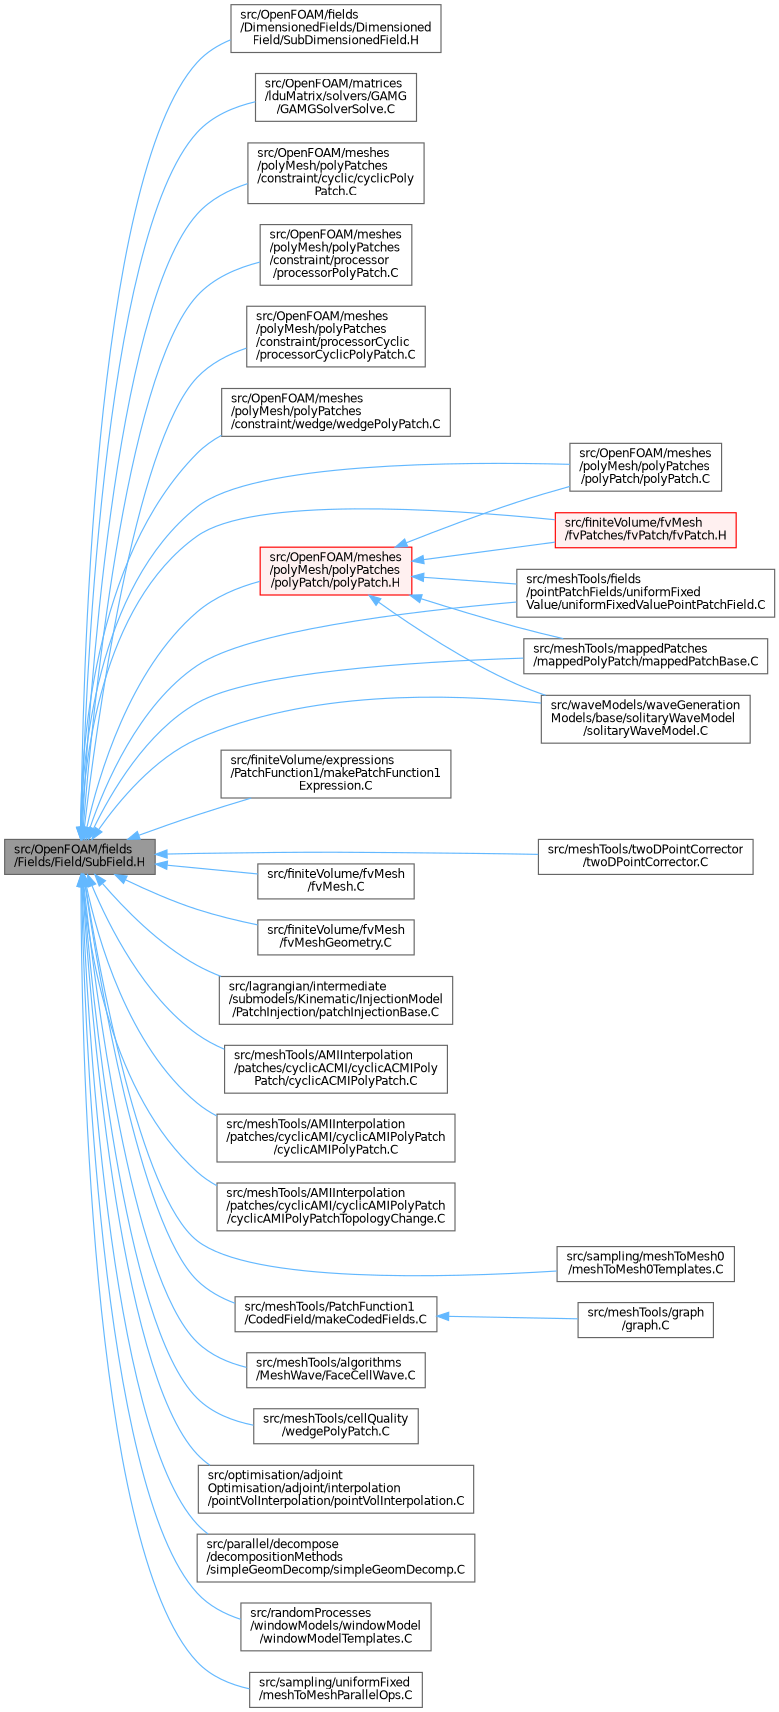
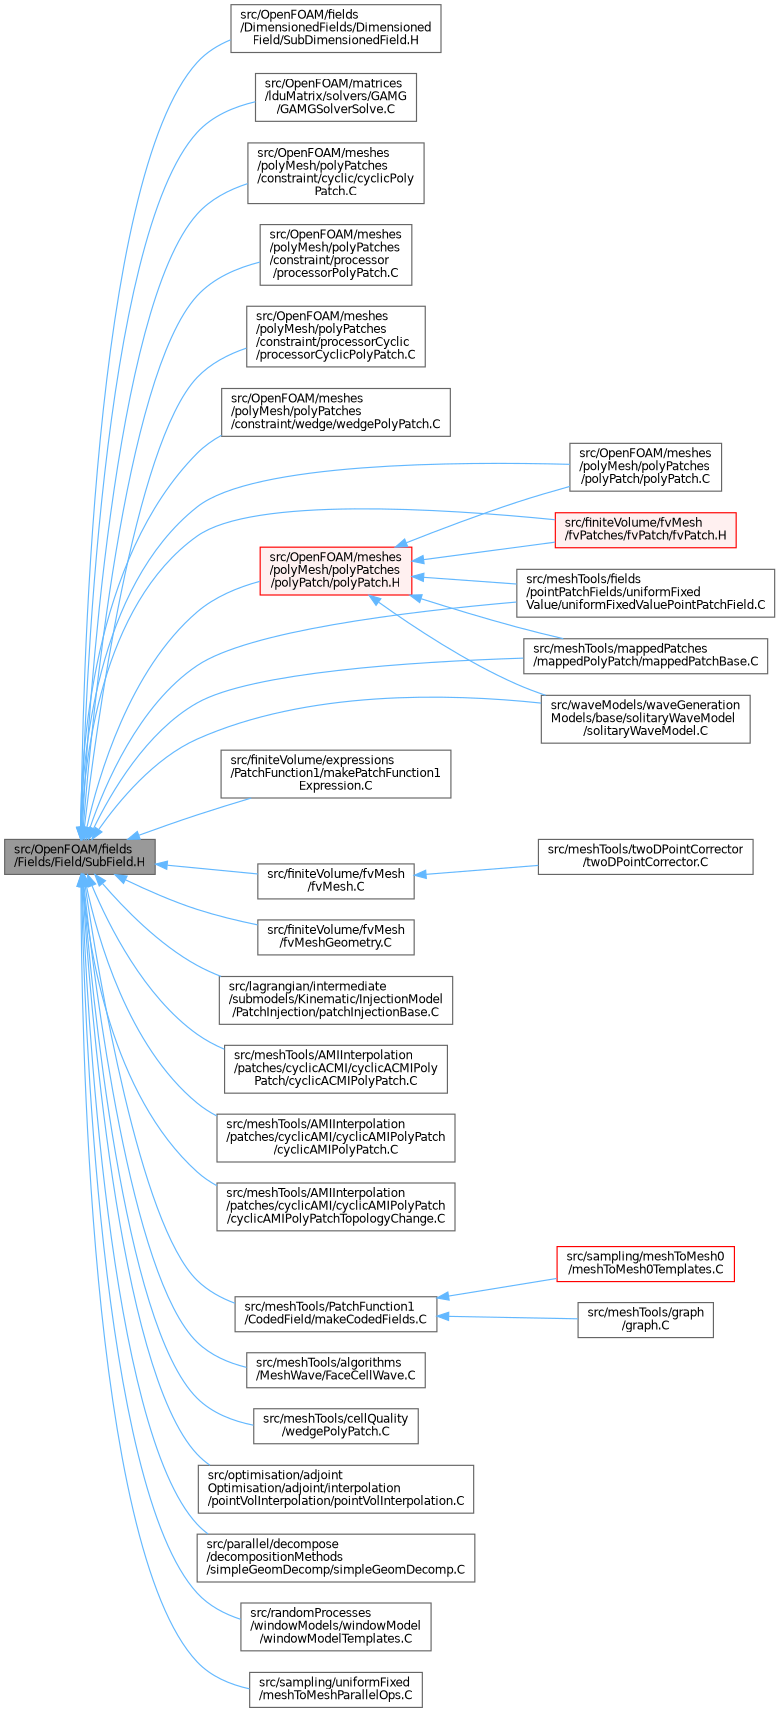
(353, 852) -> (482, 870)
(194, 1237) -> (503, 1287)
(646, 1264) -> (646, 1264)
